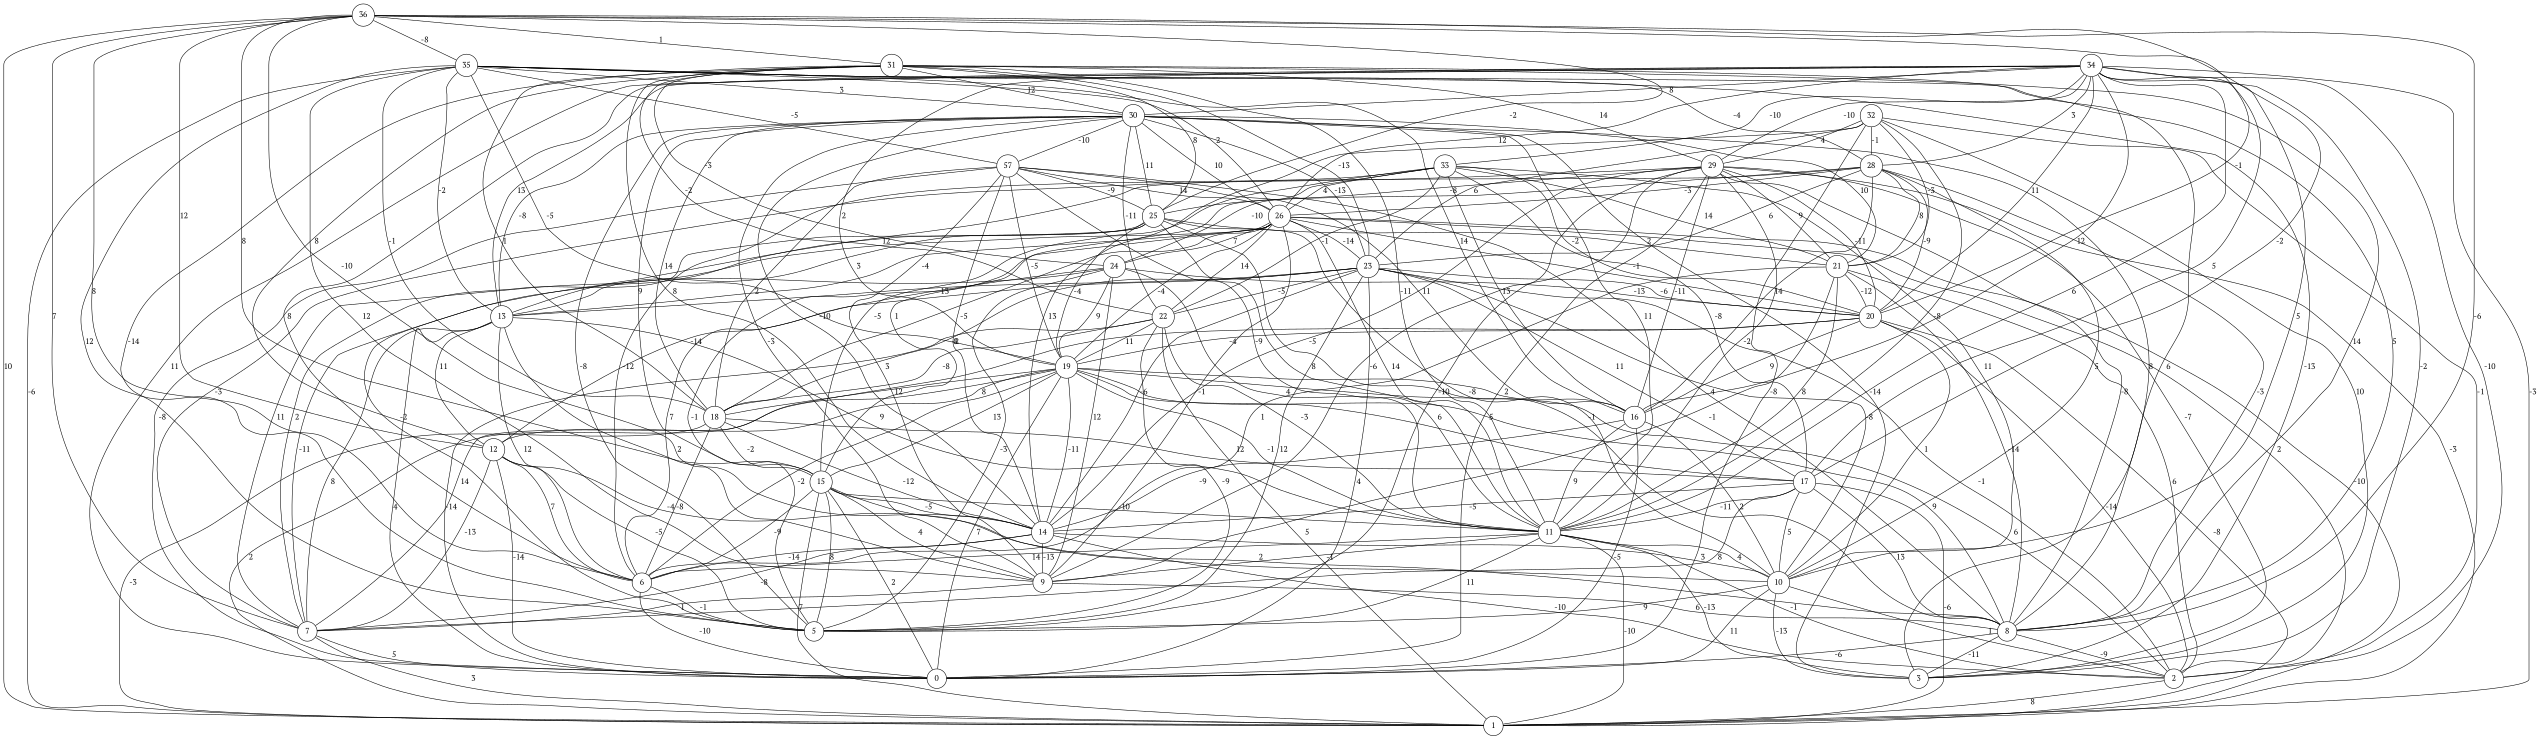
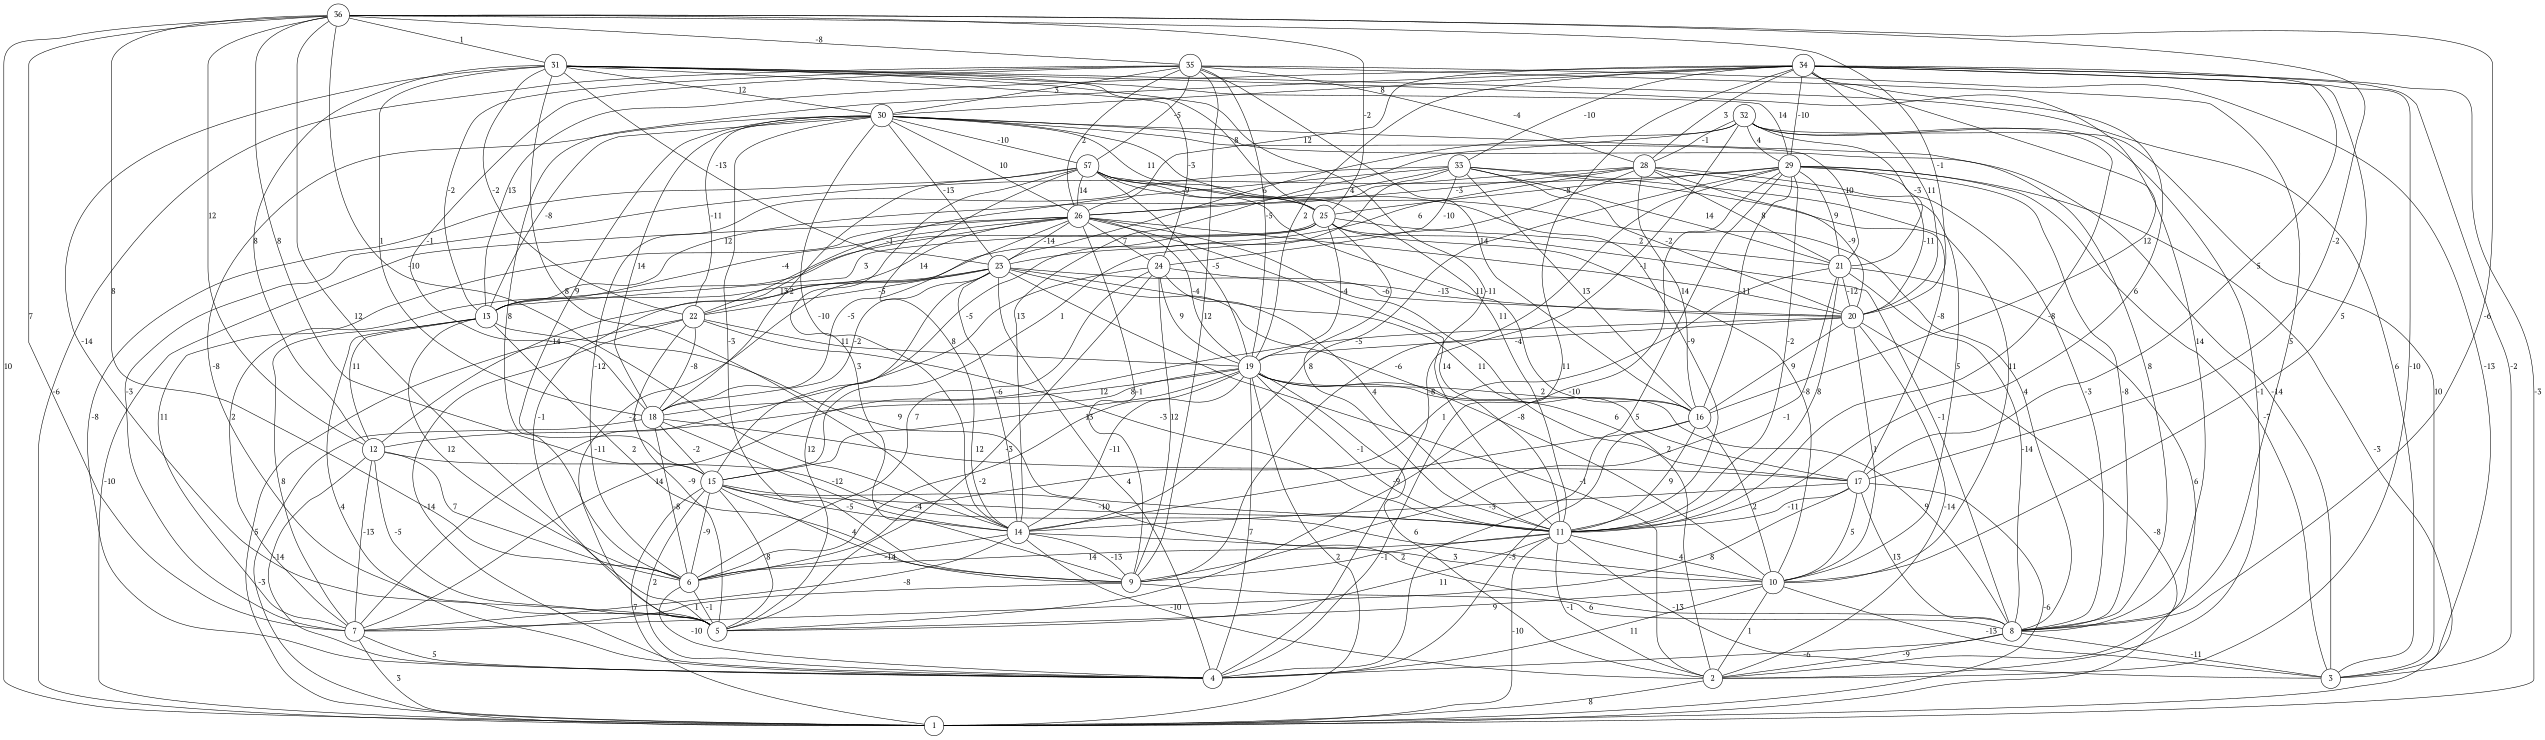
(239, 418) -> (399, 376)
(937, 679) -> (1213, 679)
